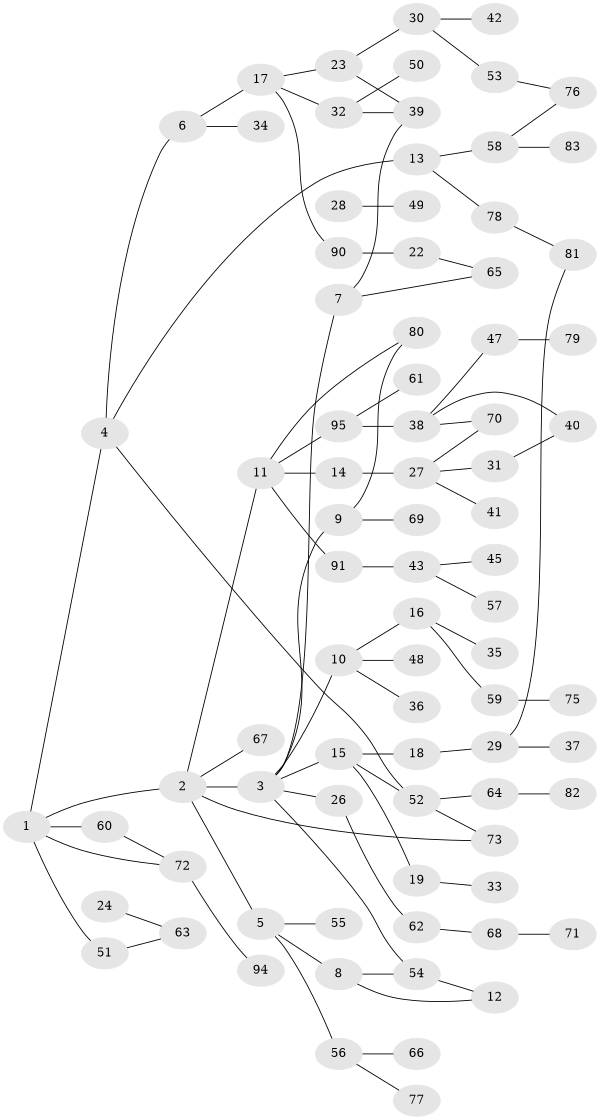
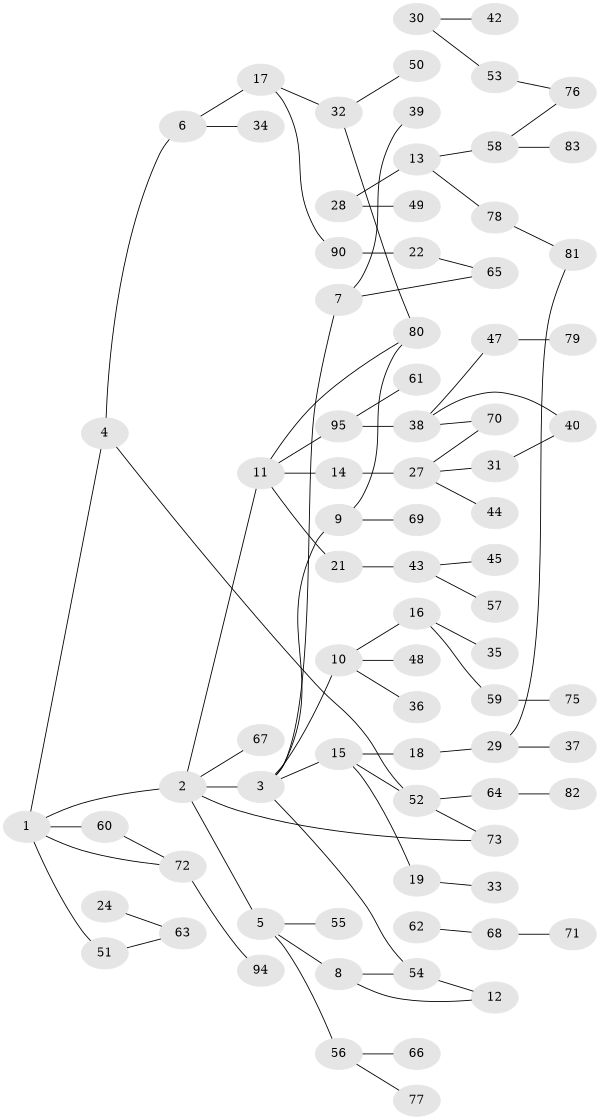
(339, 66) -> none
(378, 113) -> (372, 214)
(227, 258) -> (373, 186)
(495, 513) -> (495, 513)
(339, 567) -> (339, 567)
(339, 801) -> none
